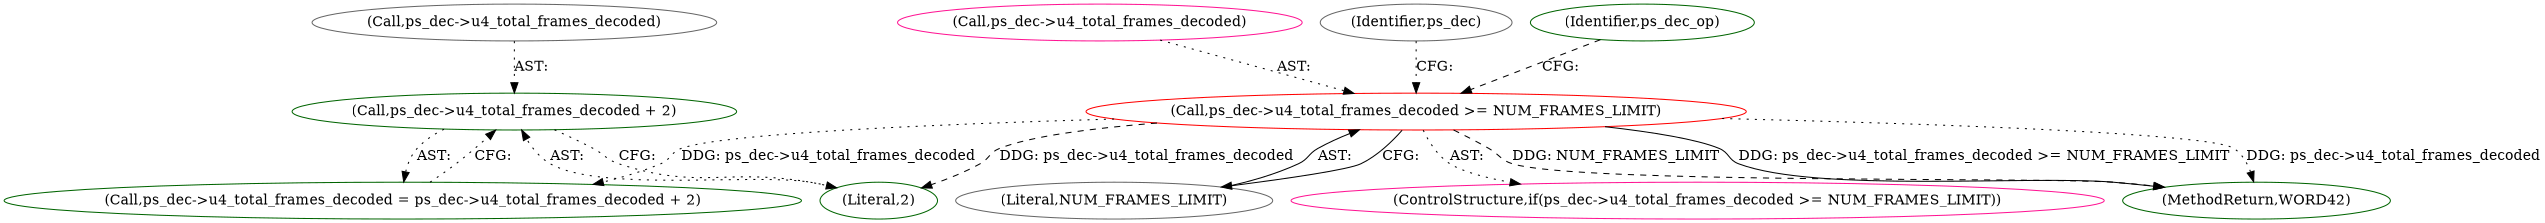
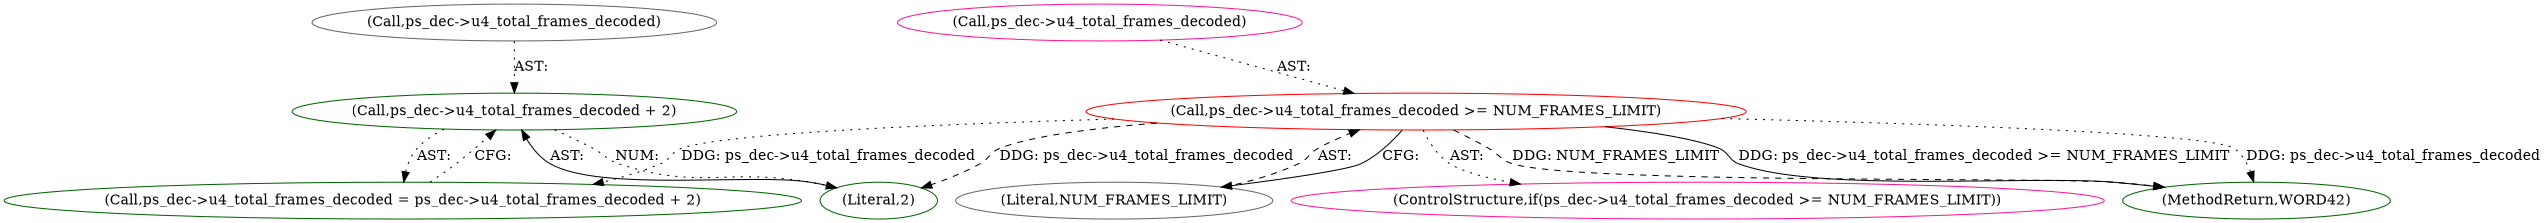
(1416, 23) -> none
(1642, 23) -> none
(640, 156) -> (640, 156)
(1290, 167) -> (1290, 167)
(651, 180) -> (651, 180)
